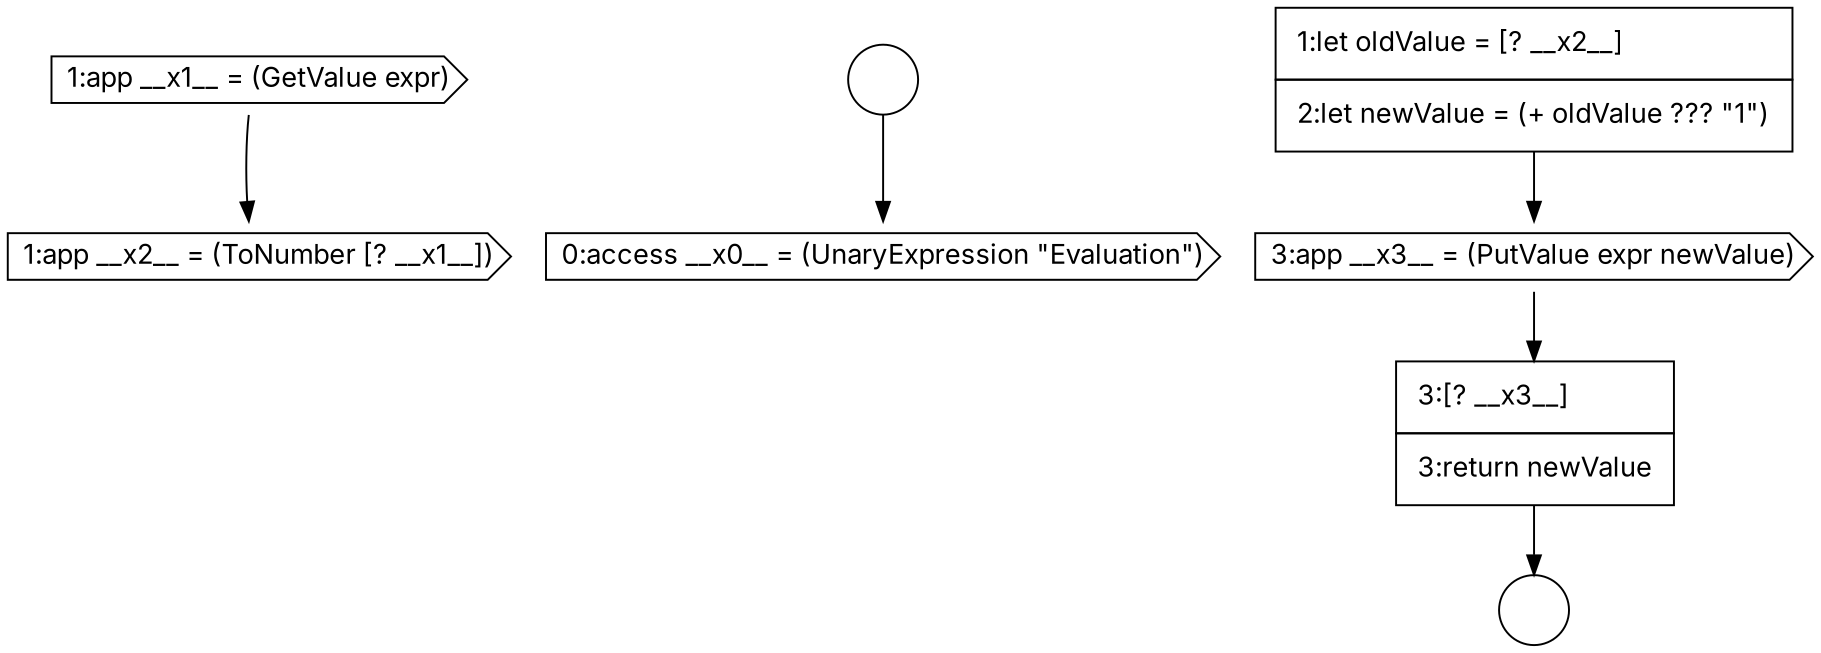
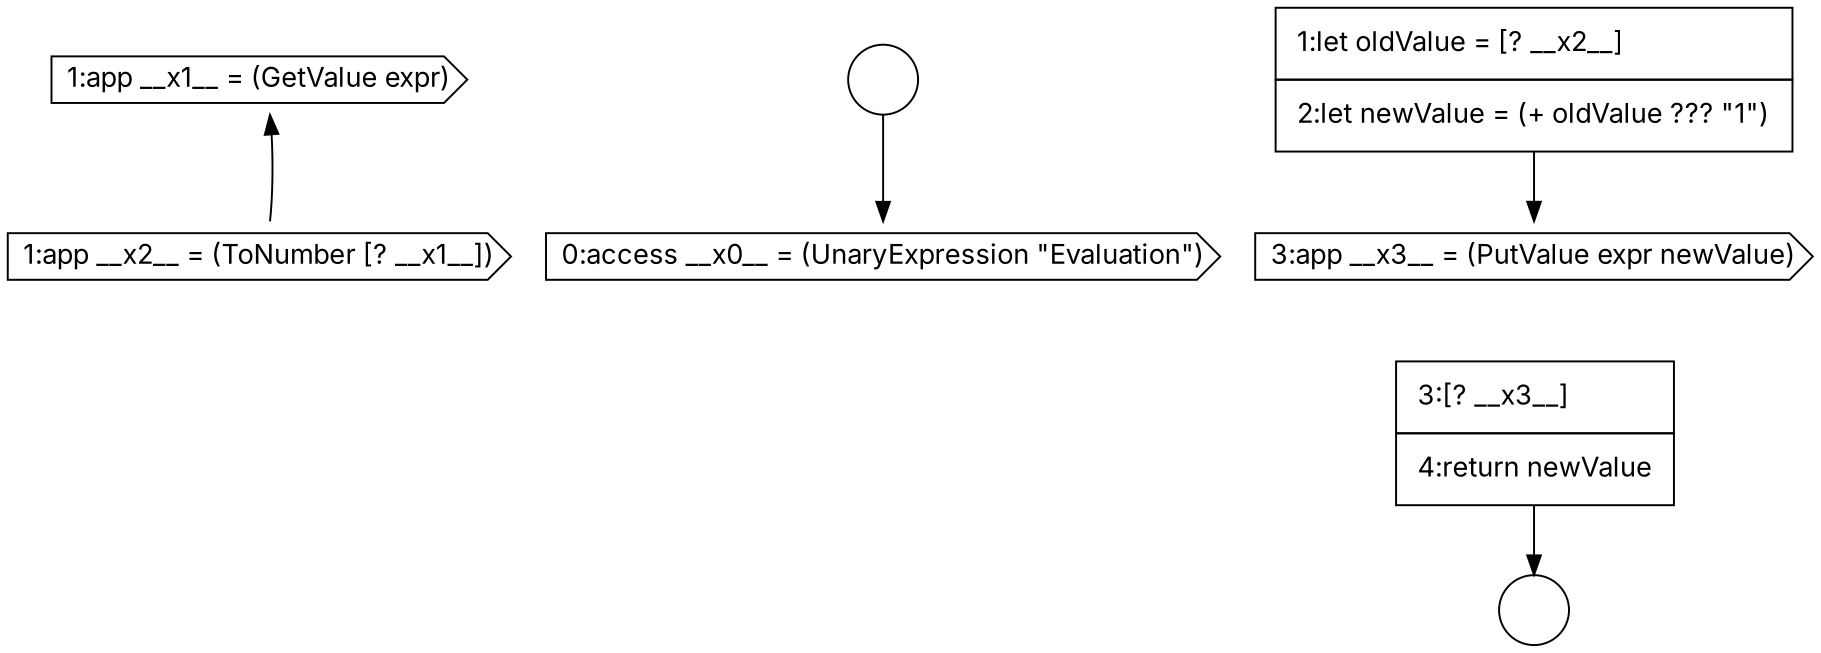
(246, 158) -> (272, 178)
(1534, 316) -> none
(1535, 468) -> (1535, 468)
